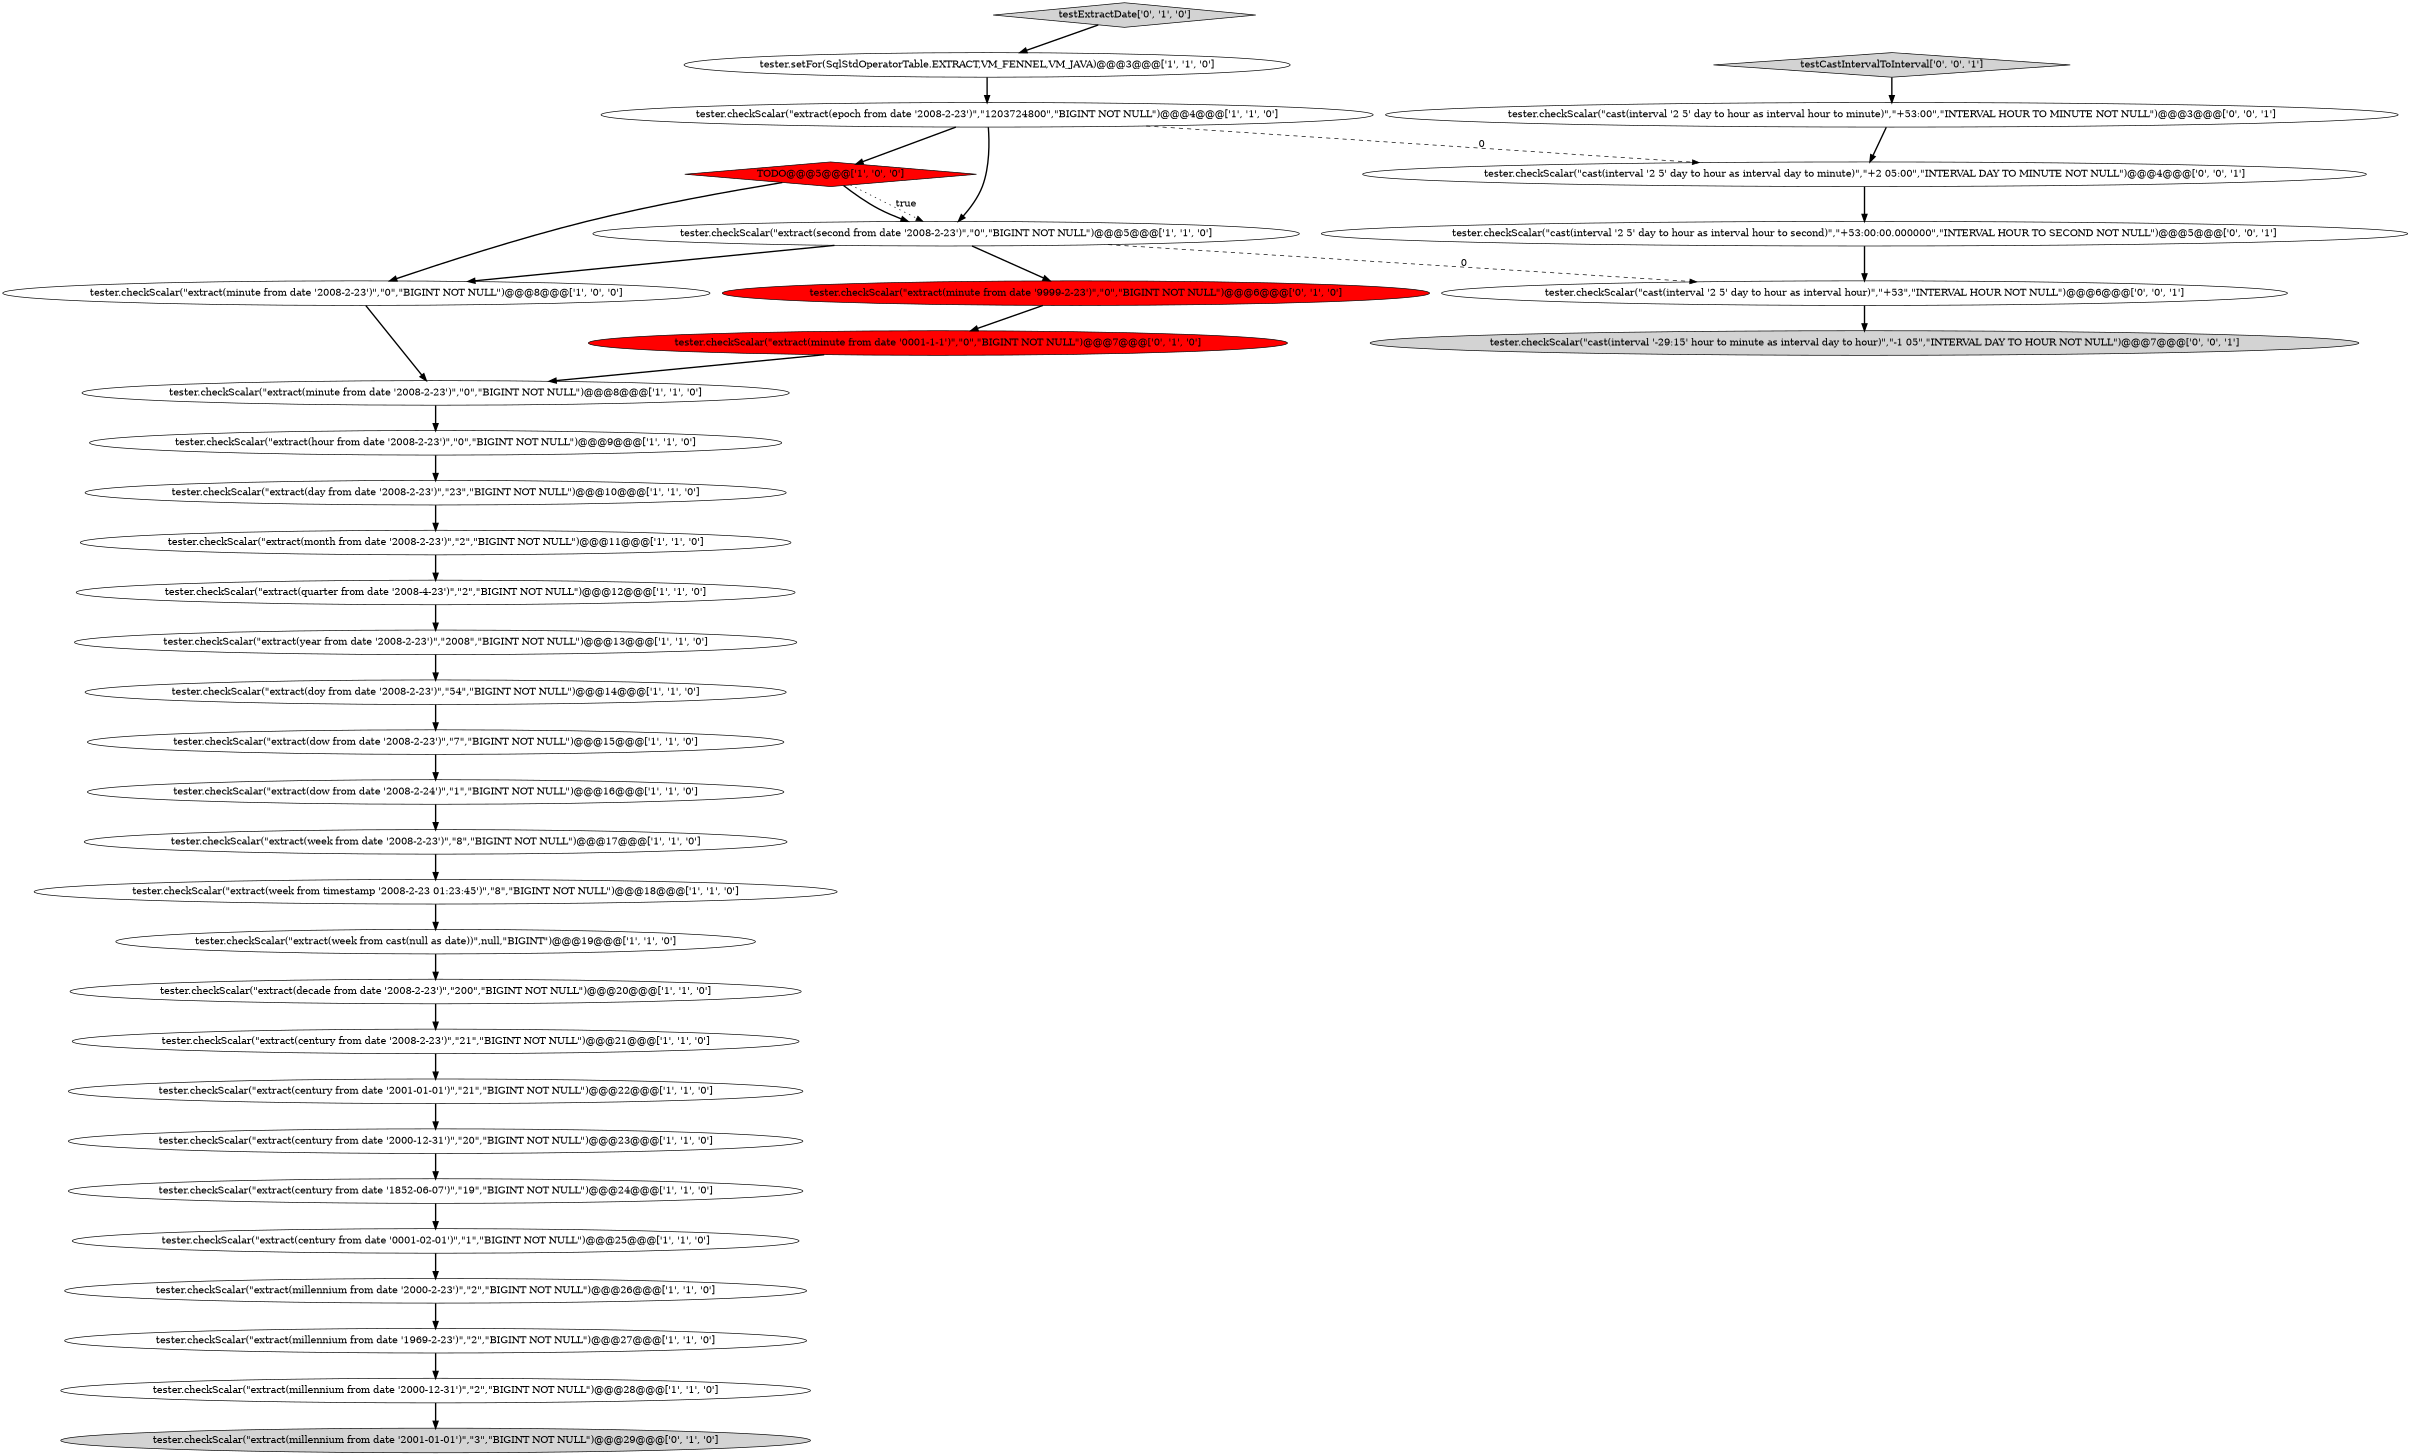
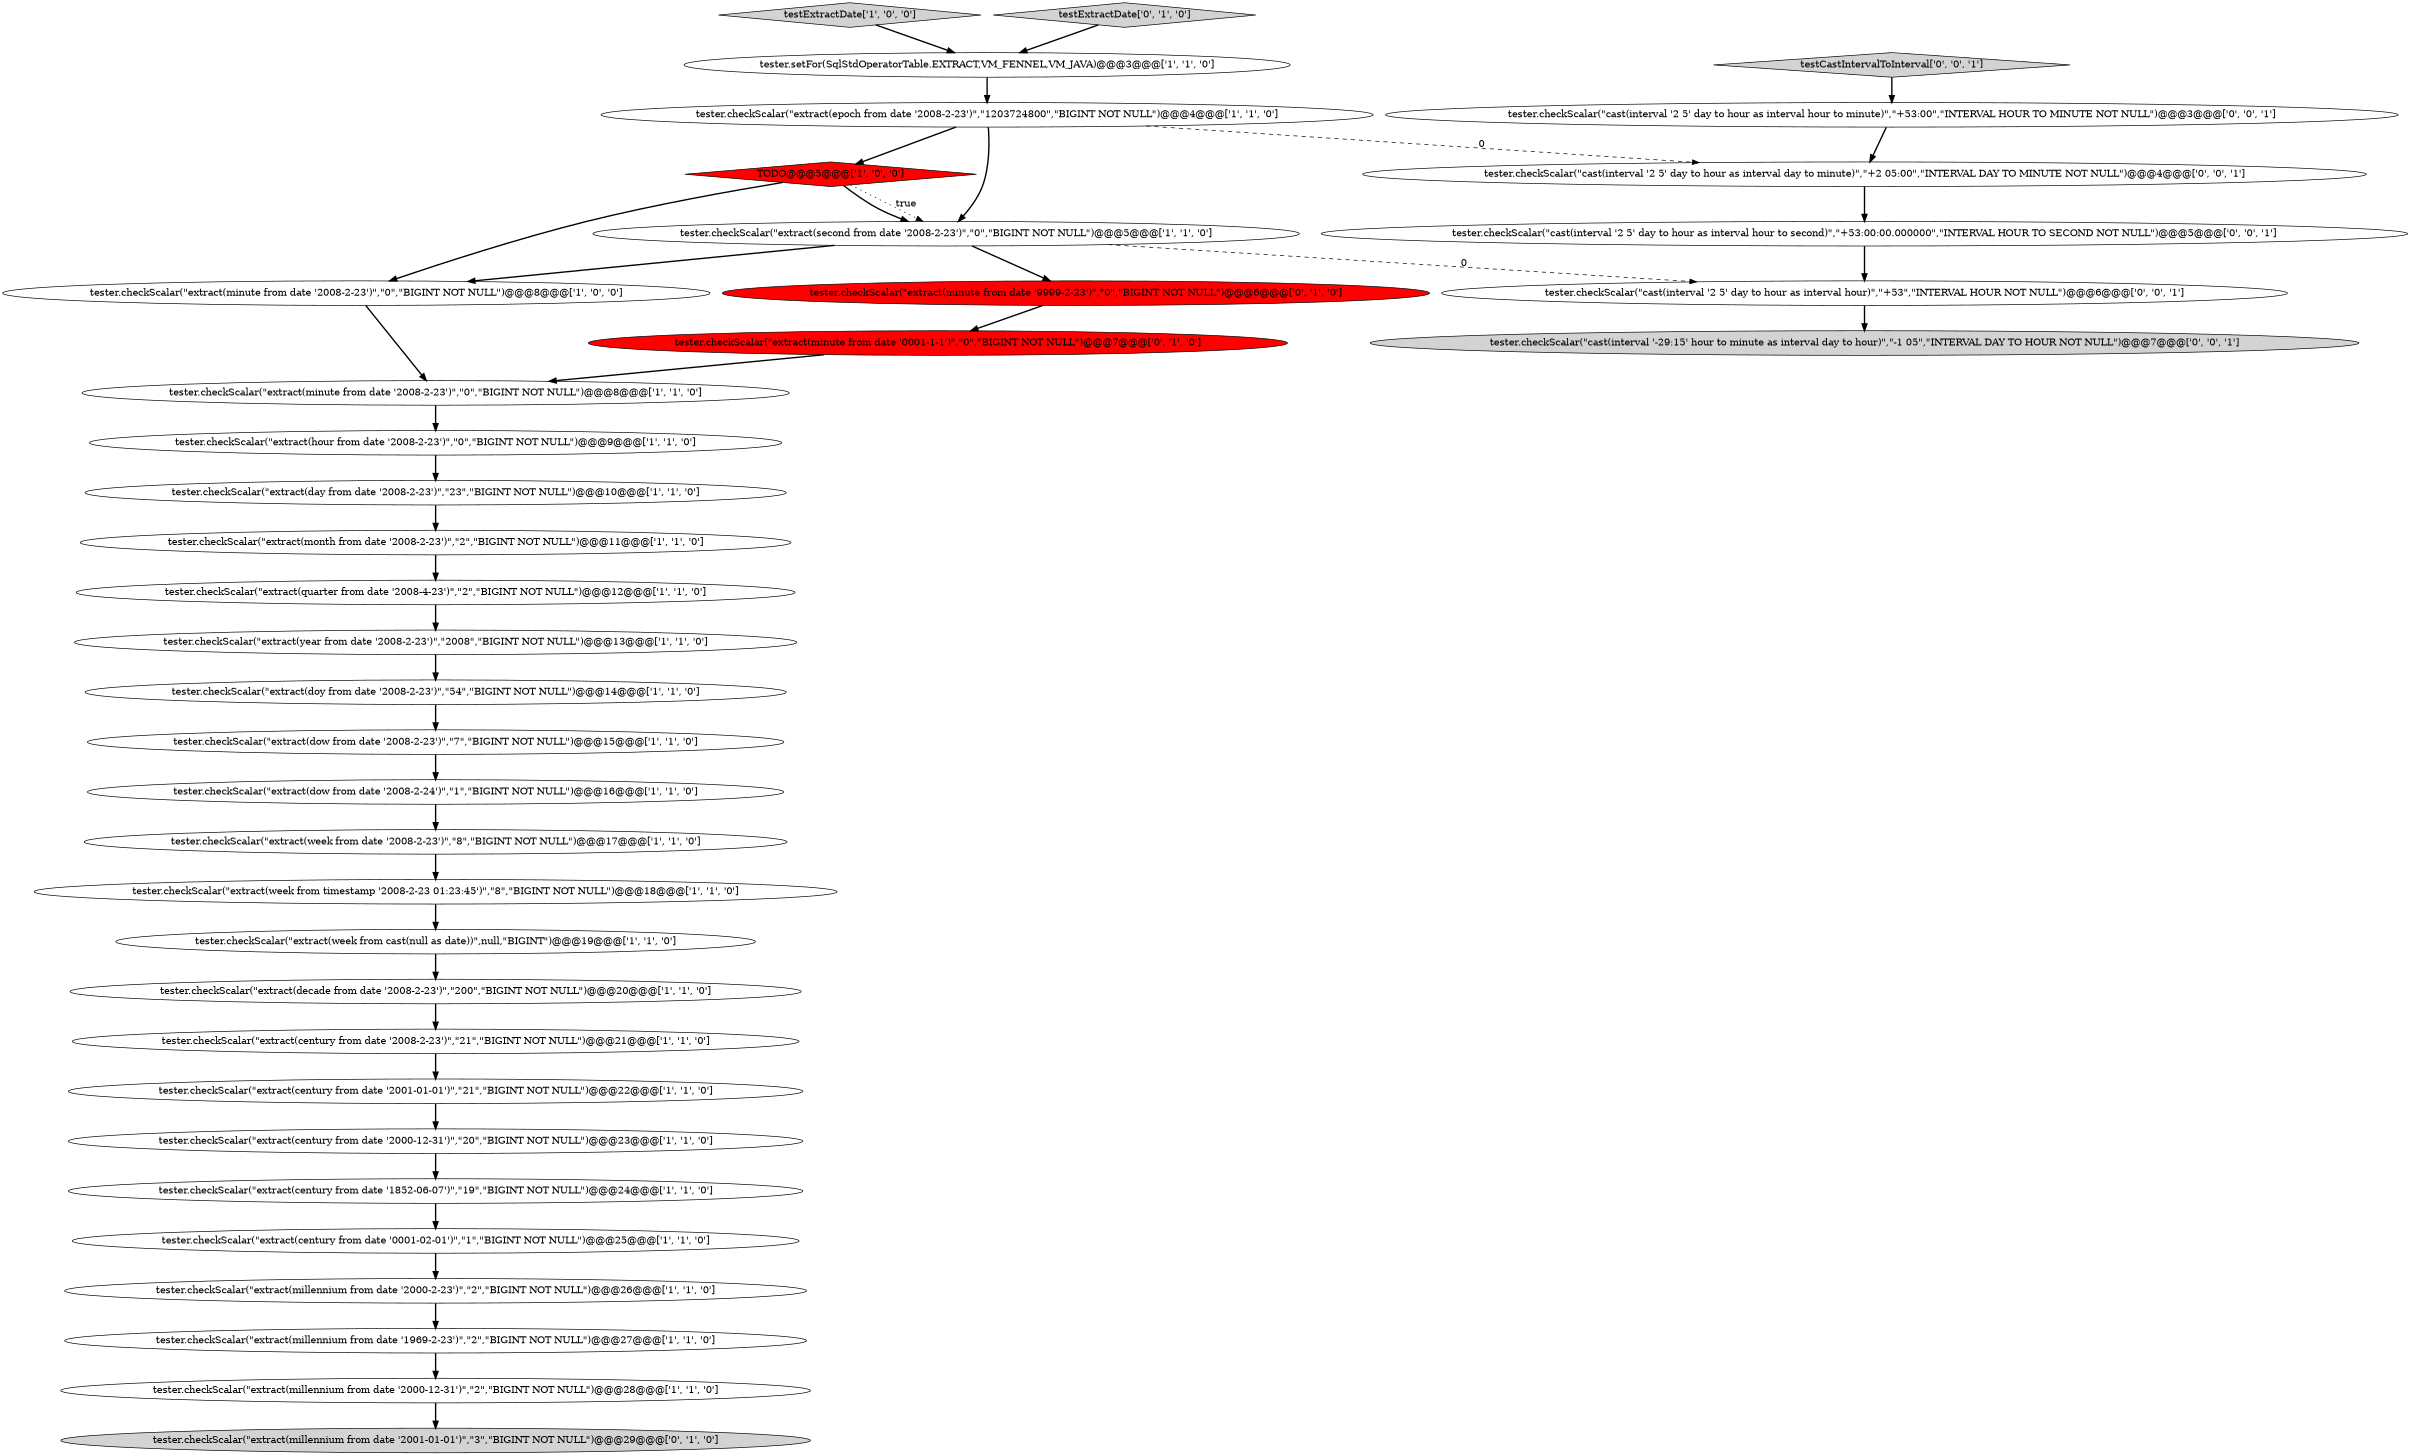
none -> (850, 15)
